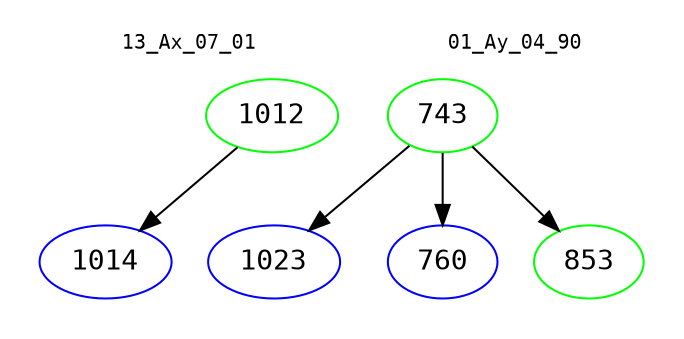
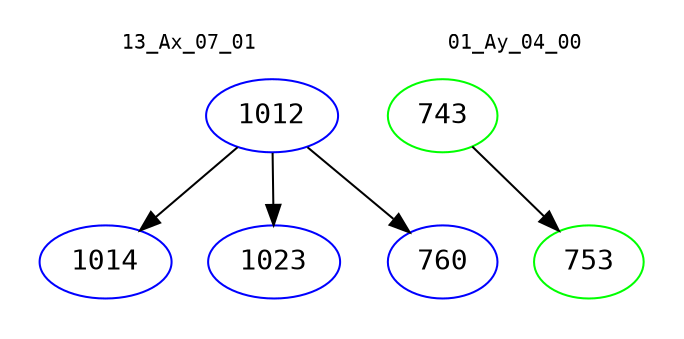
(516, 44) -> (516, 44)
(272, 116) -> (272, 116)
(384, 167) -> (273, 179)
(443, 179) -> (342, 176)
(589, 262) -> (589, 262)
